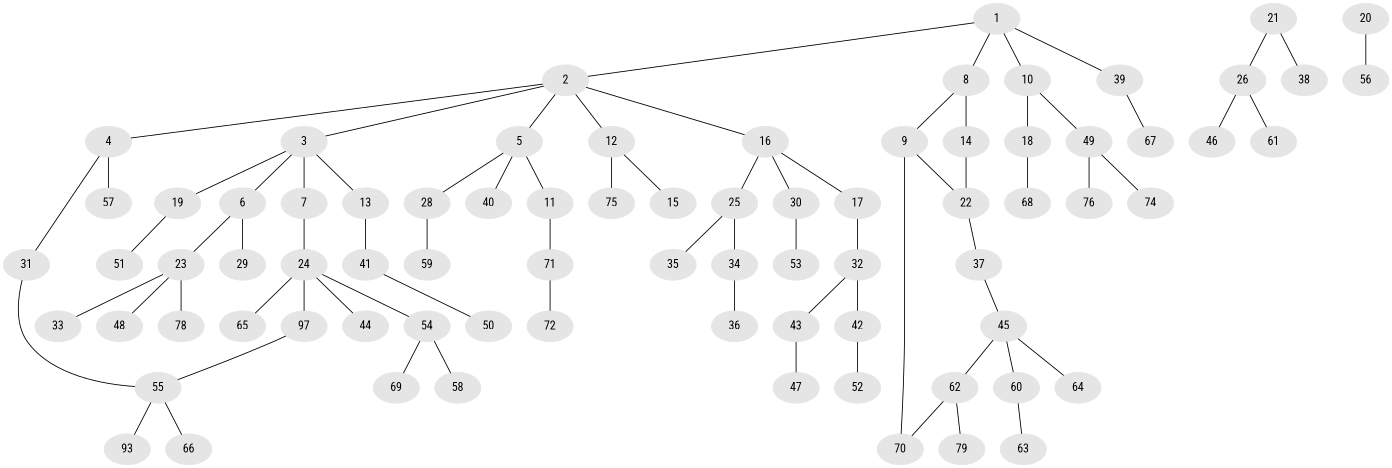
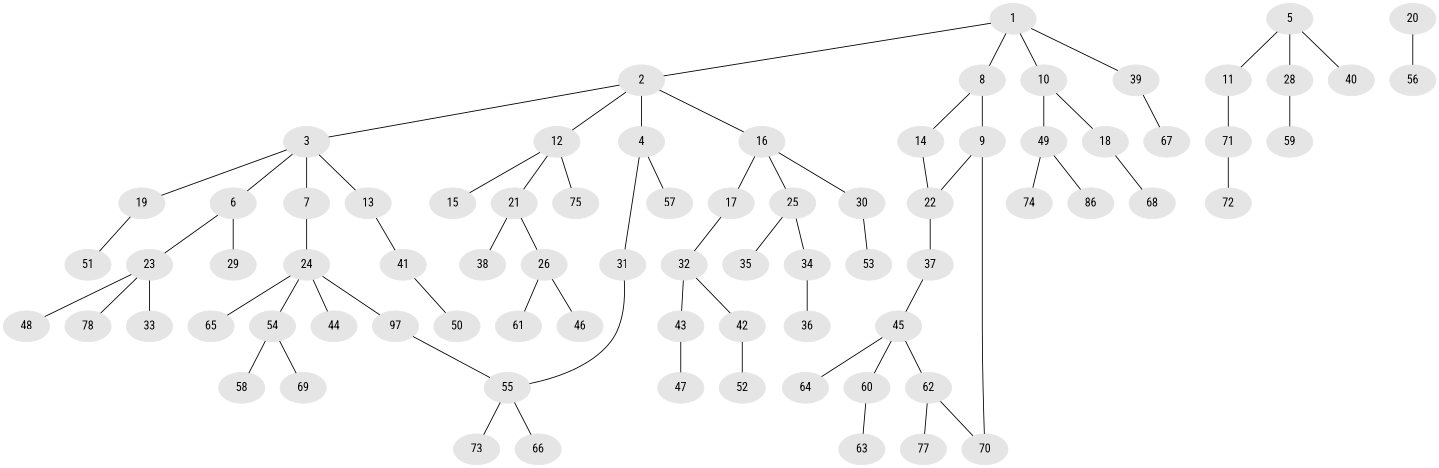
(542, 111) -> none
none -> (536, 173)
(1089, 203) -> (1091, 203)
(127, 449) -> (477, 449)
(962, 449) -> (923, 449)
